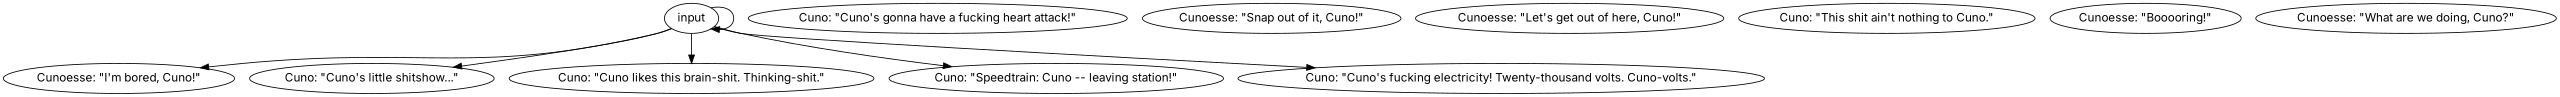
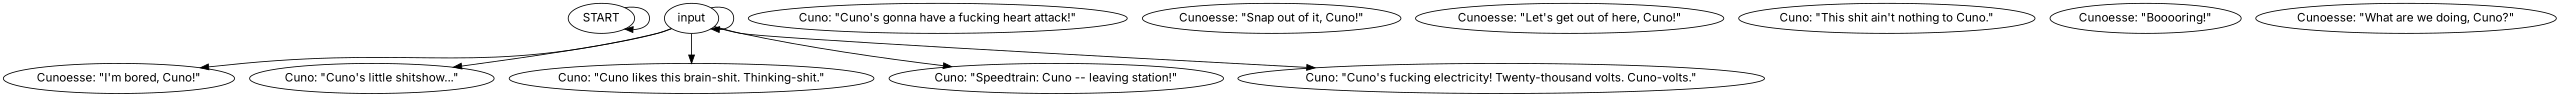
none -> (601, 18)
